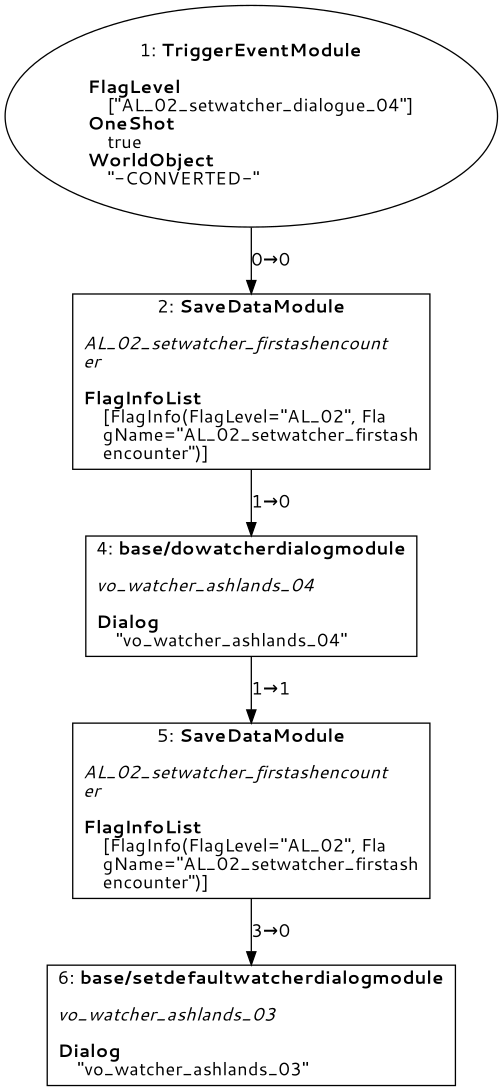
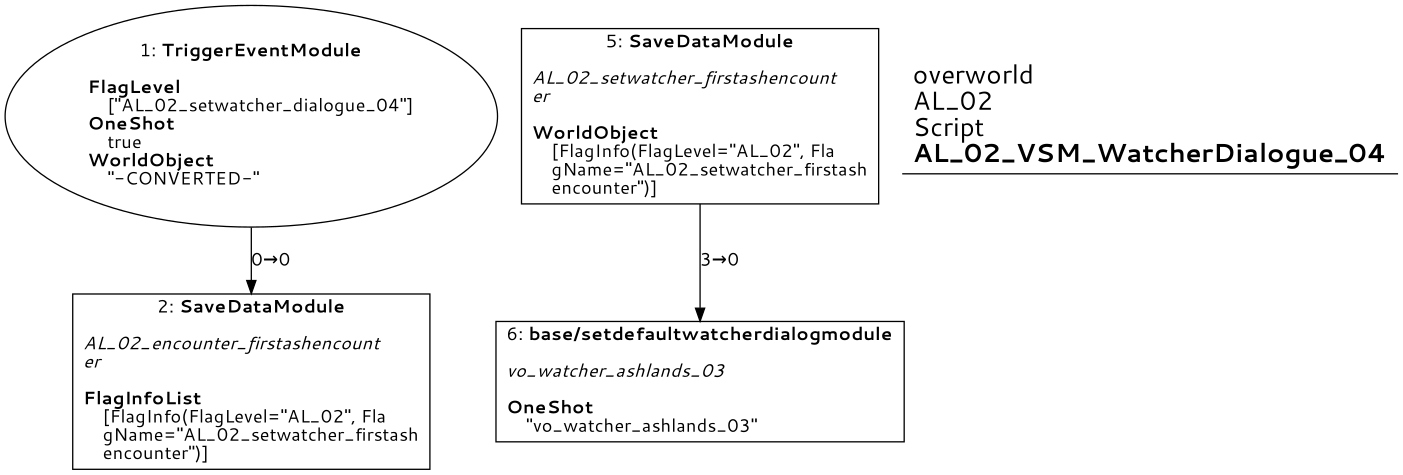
none -> (1150, 116)
(236, 344) -> (232, 344)
(251, 596) -> none
(143, 828) -> (595, 133)
(90, 1052) -> (550, 408)
